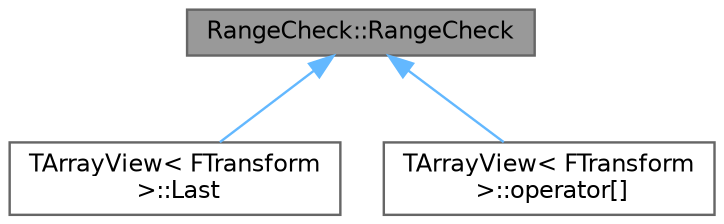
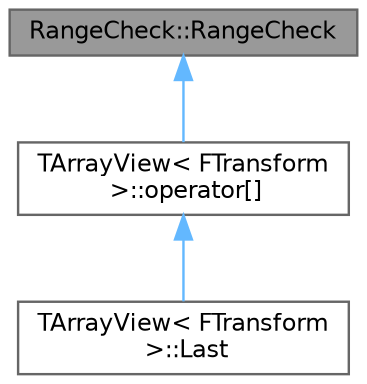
(267, 106) -> (183, 271)
